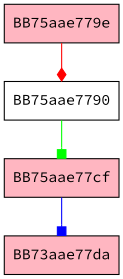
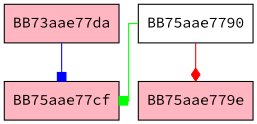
(62, 56) -> (196, 56)
(62, 211) -> (62, 57)
